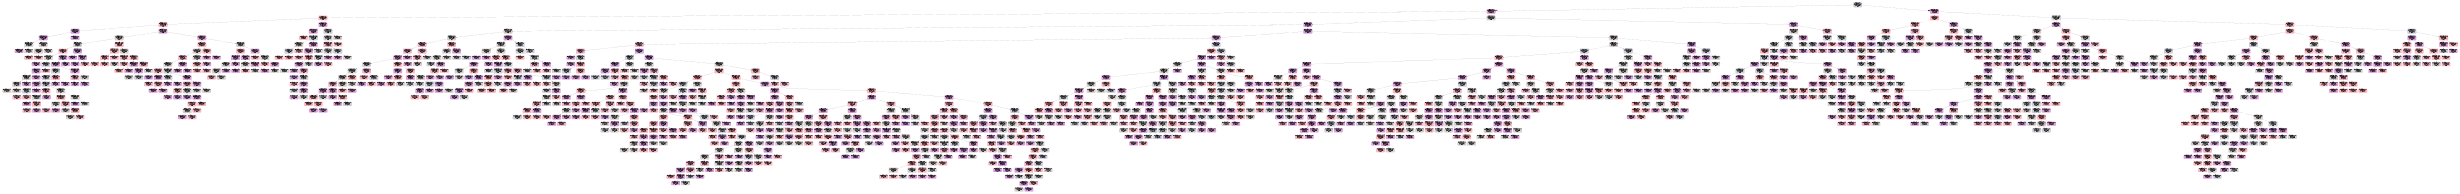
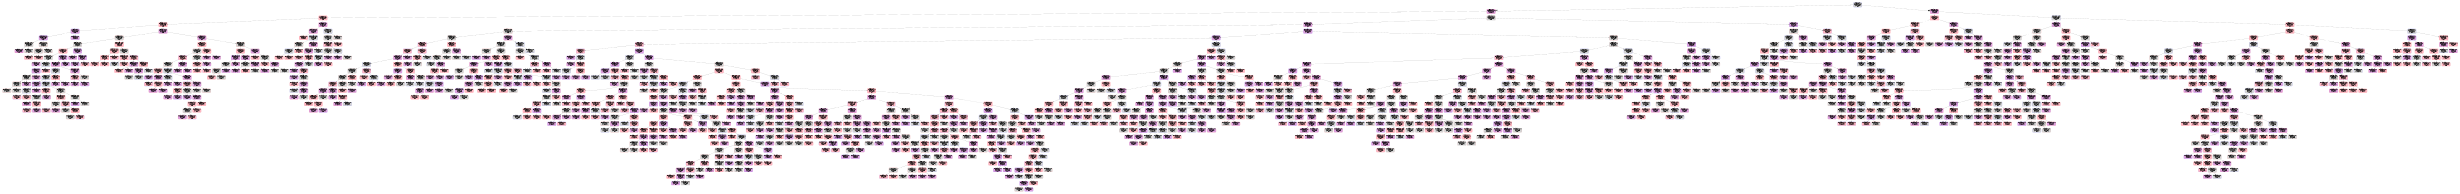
(1448, 117) -> none
